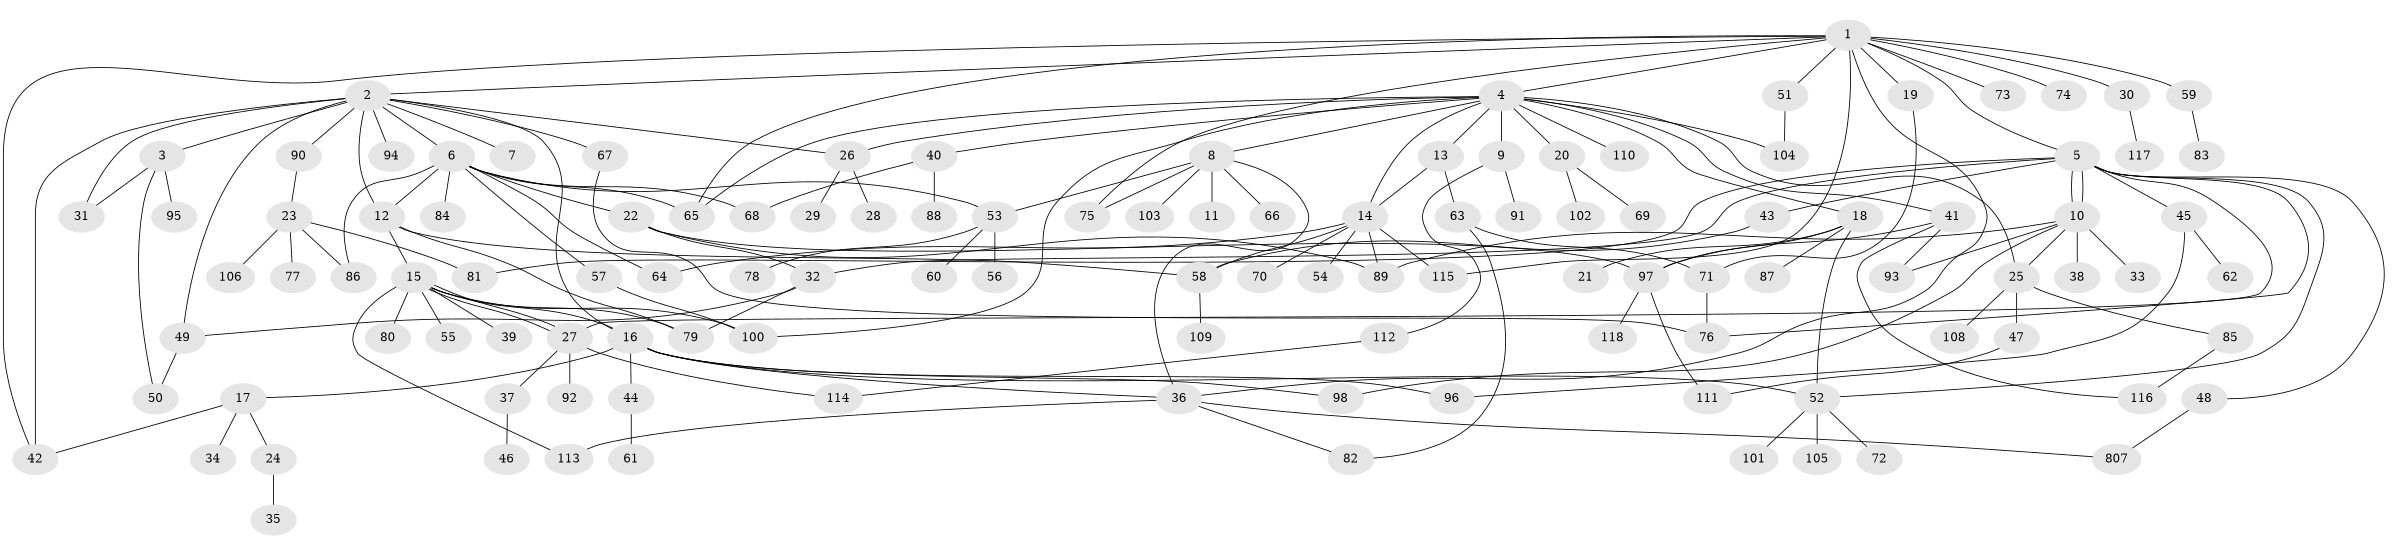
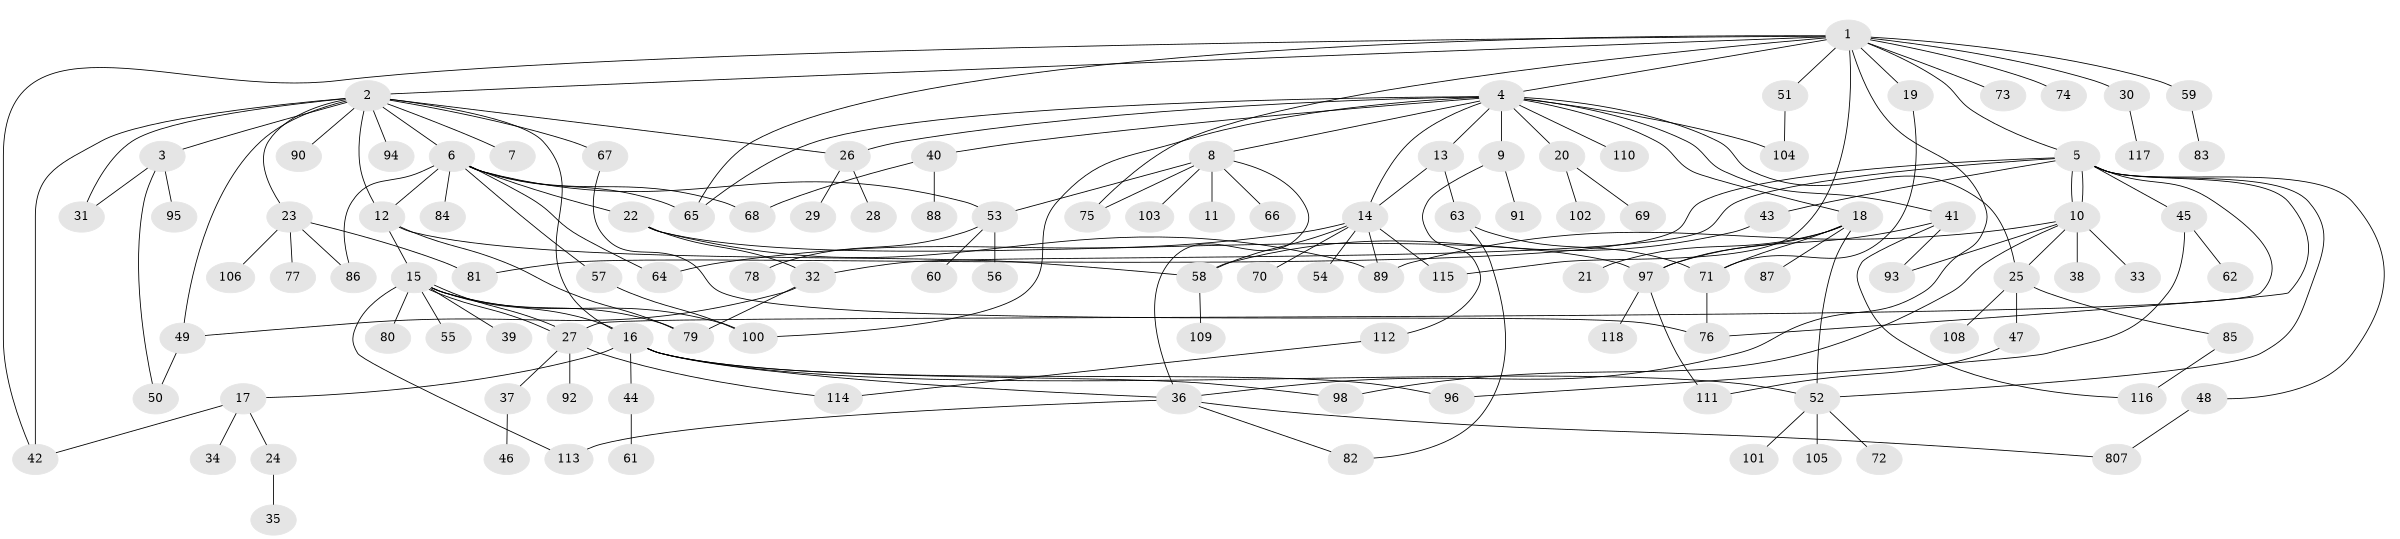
(294, 187) -> (267, 145)
none -> (1768, 251)
